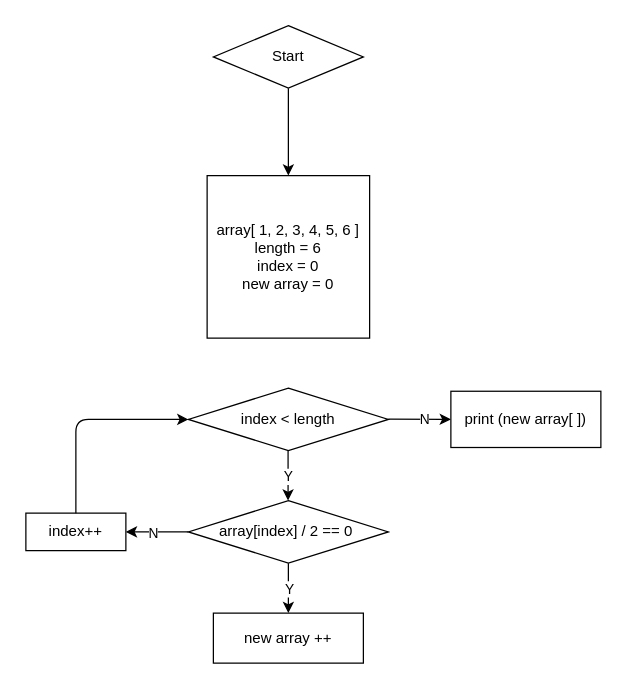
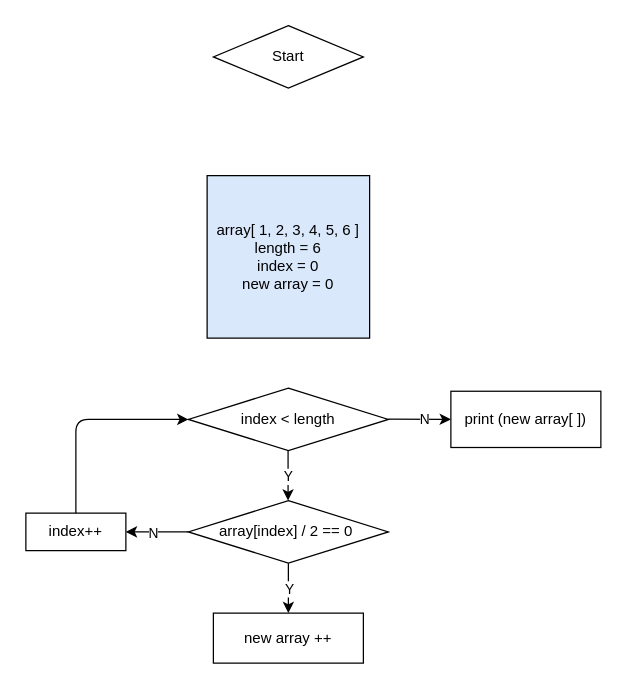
(288, 127) -> none
(288, 257) -> (288, 257)
